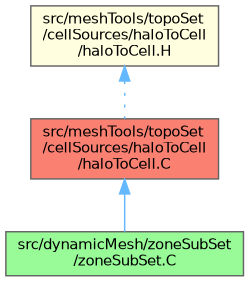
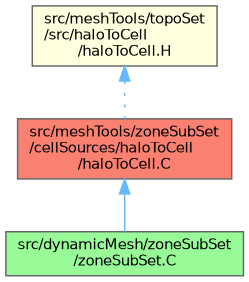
(125, 36) -> (125, 36)
(125, 149) -> (125, 149)
